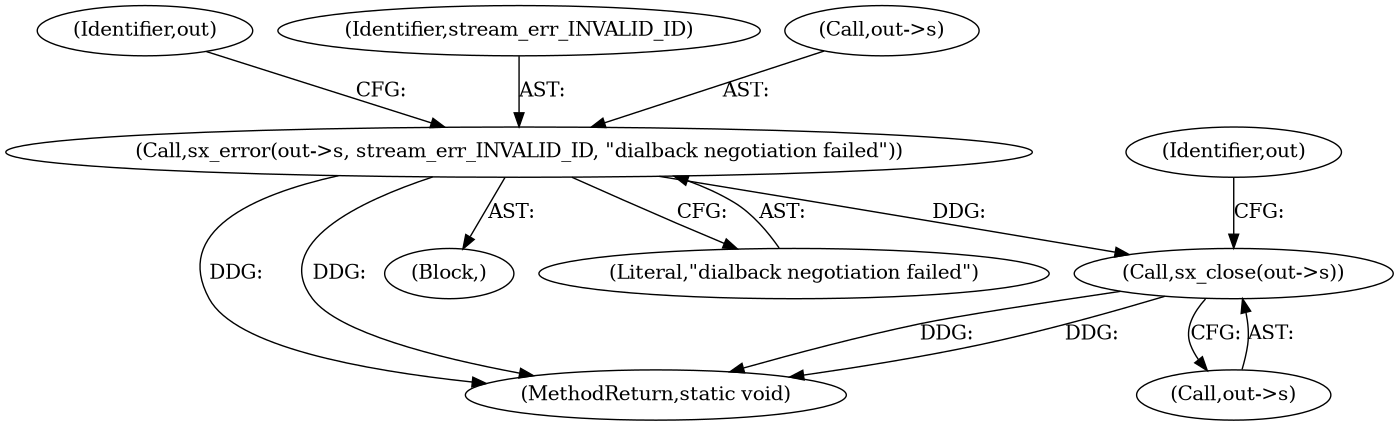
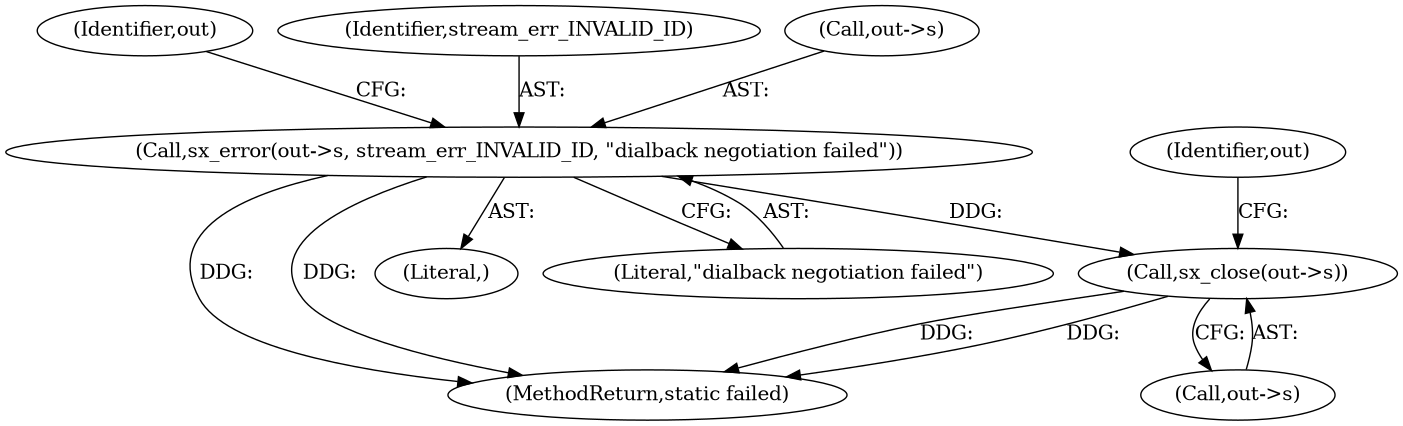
(449, 274) -> (446, 274)
(656, 395) -> (647, 395)
